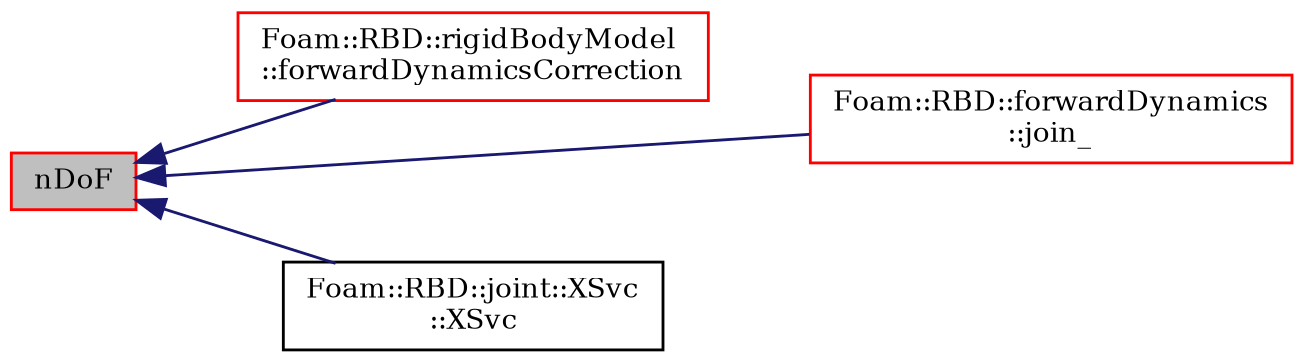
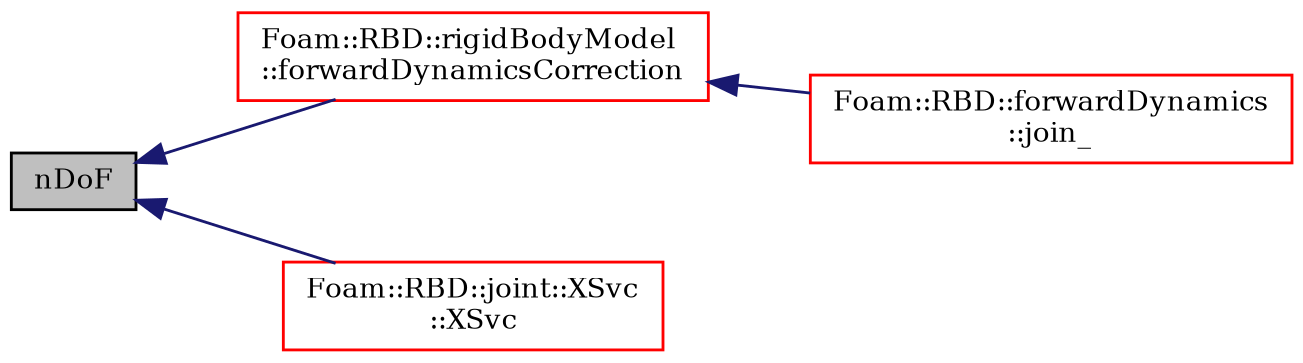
(487, 155) -> (774, 89)
(74, 181) -> (74, 181)
(473, 306) -> (473, 306)
